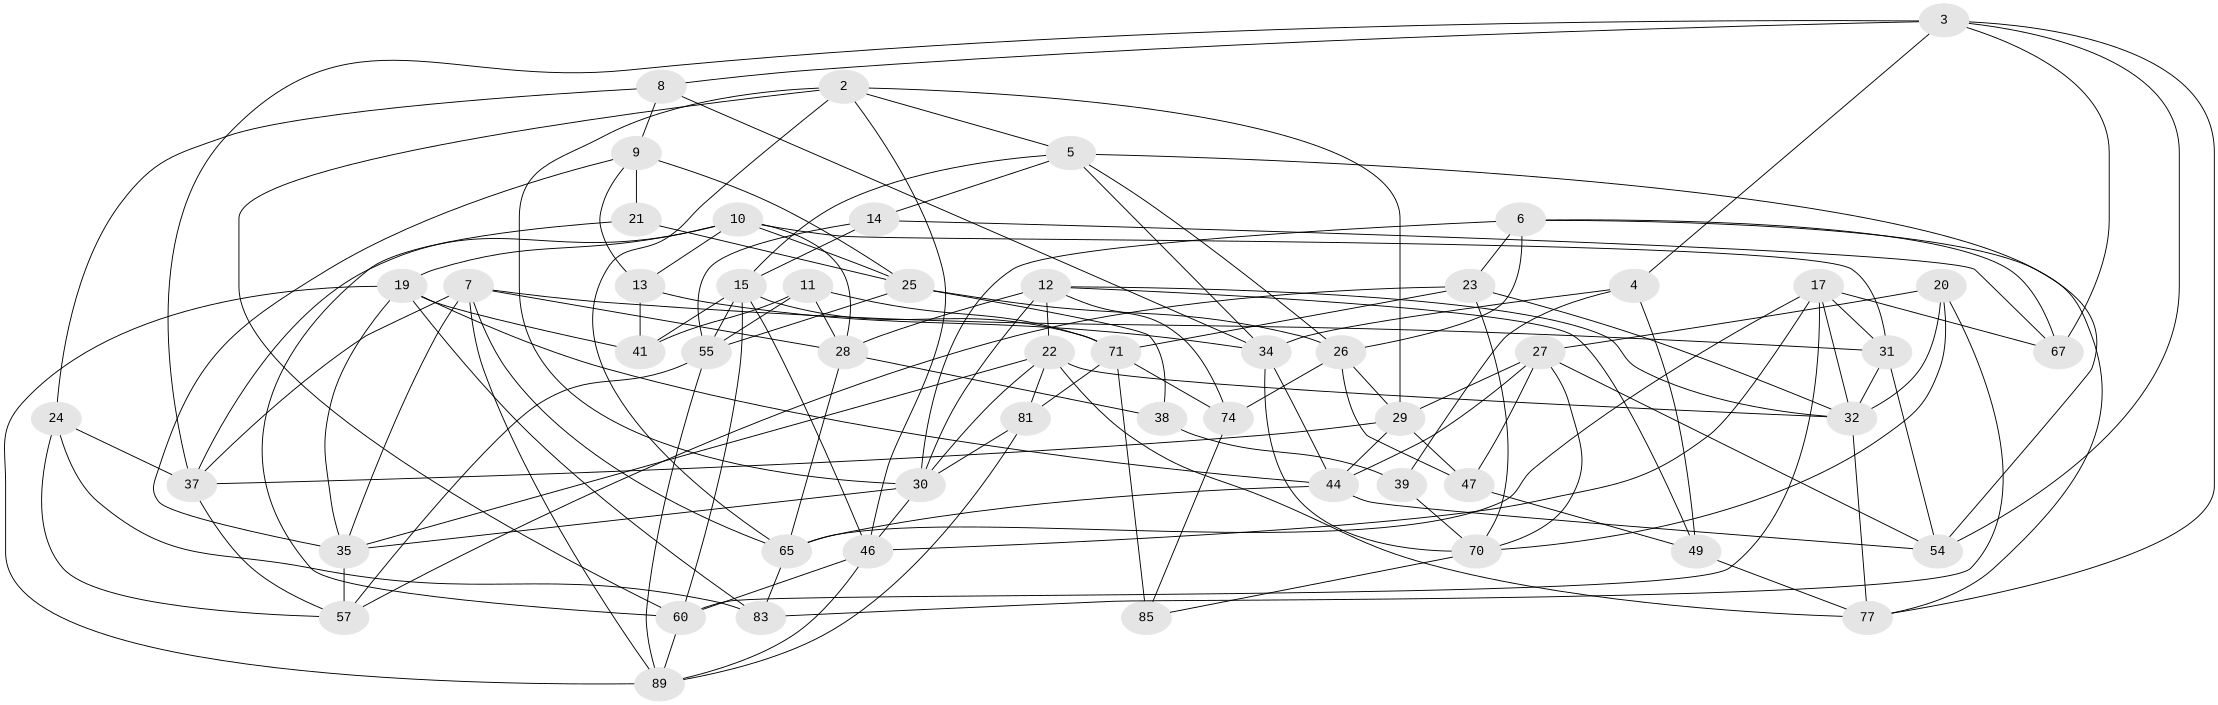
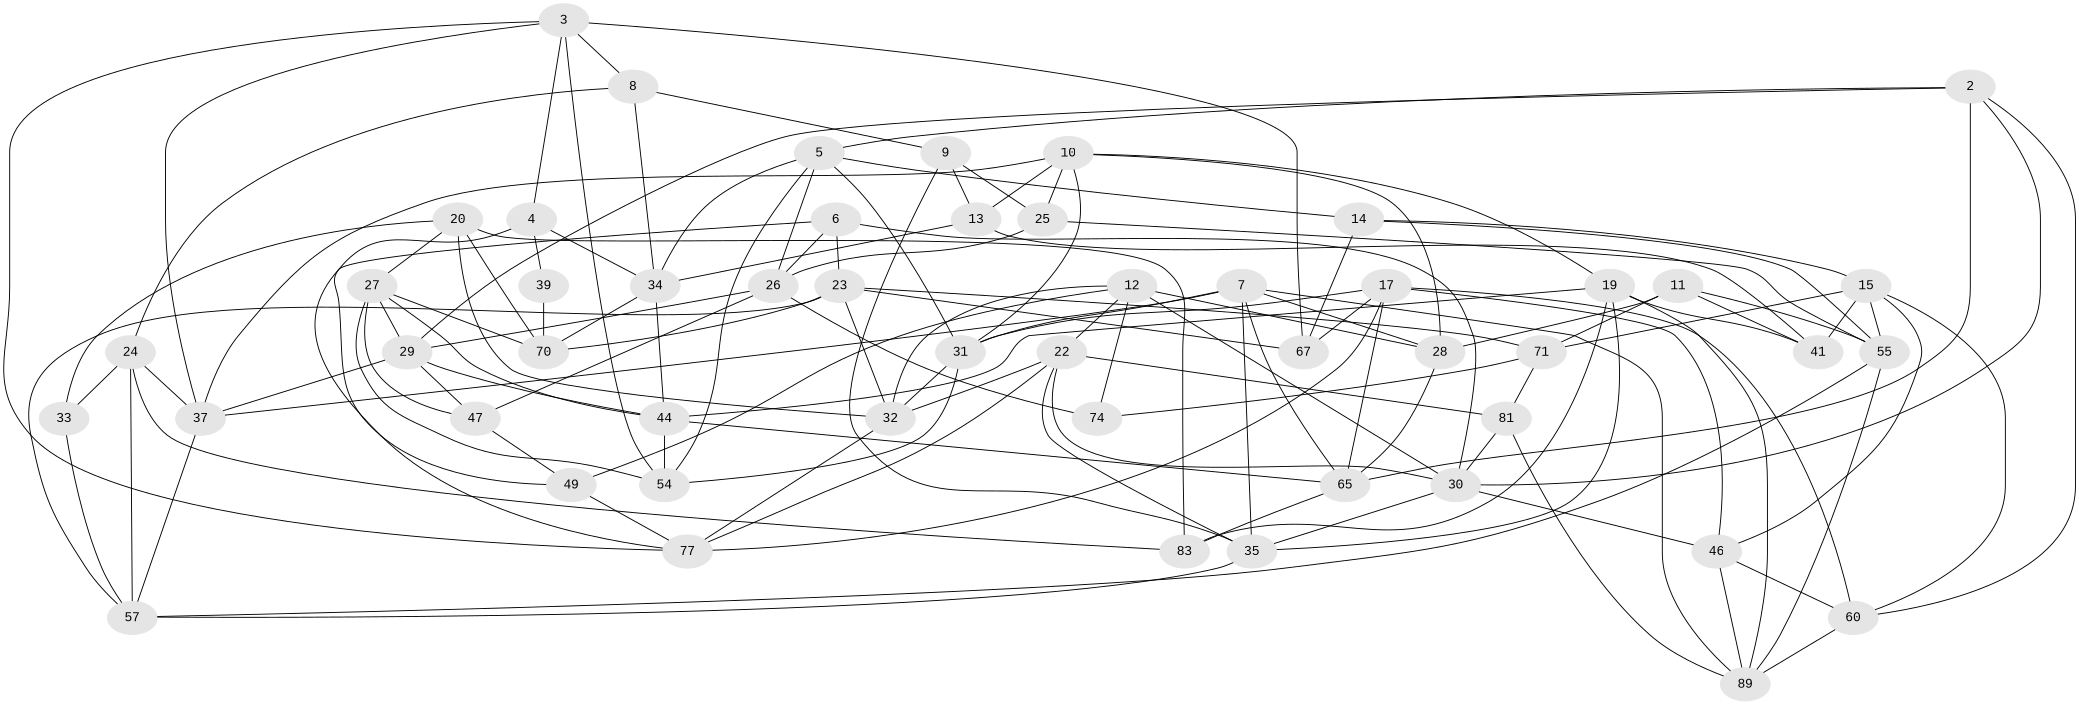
(895, 182) -> (909, 260)
(636, 219) -> none
(1821, 229) -> (1103, 323)
(945, 301) -> none
(1836, 355) -> (1095, 488)
none -> (64, 419)
(1162, 419) -> none
(1146, 618) -> none
